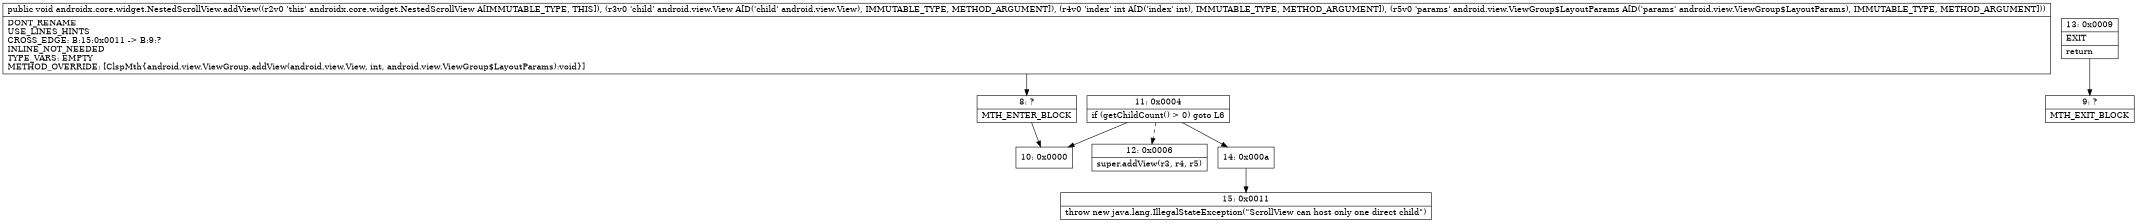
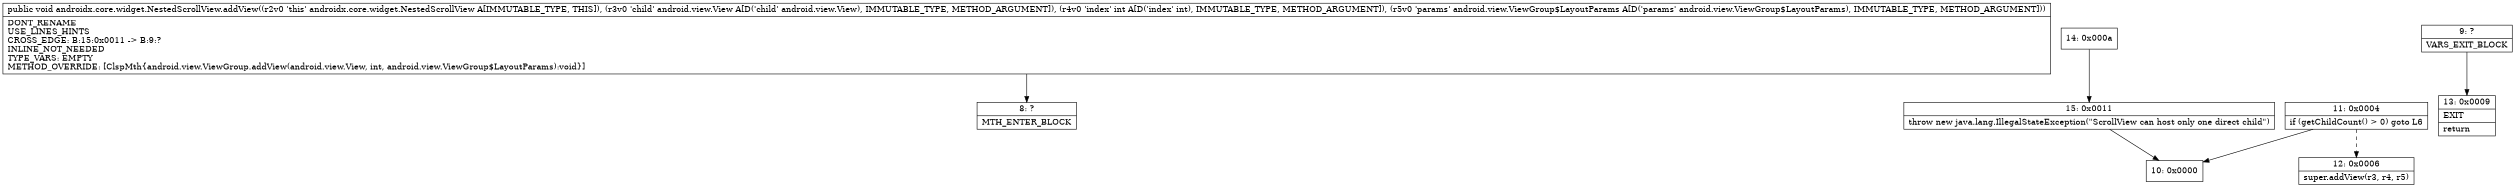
(2090, 74) -> (2467, 71)
(2090, 115) -> (2467, 45)
(1035, 132) -> (2132, 143)
(1202, 133) -> none
